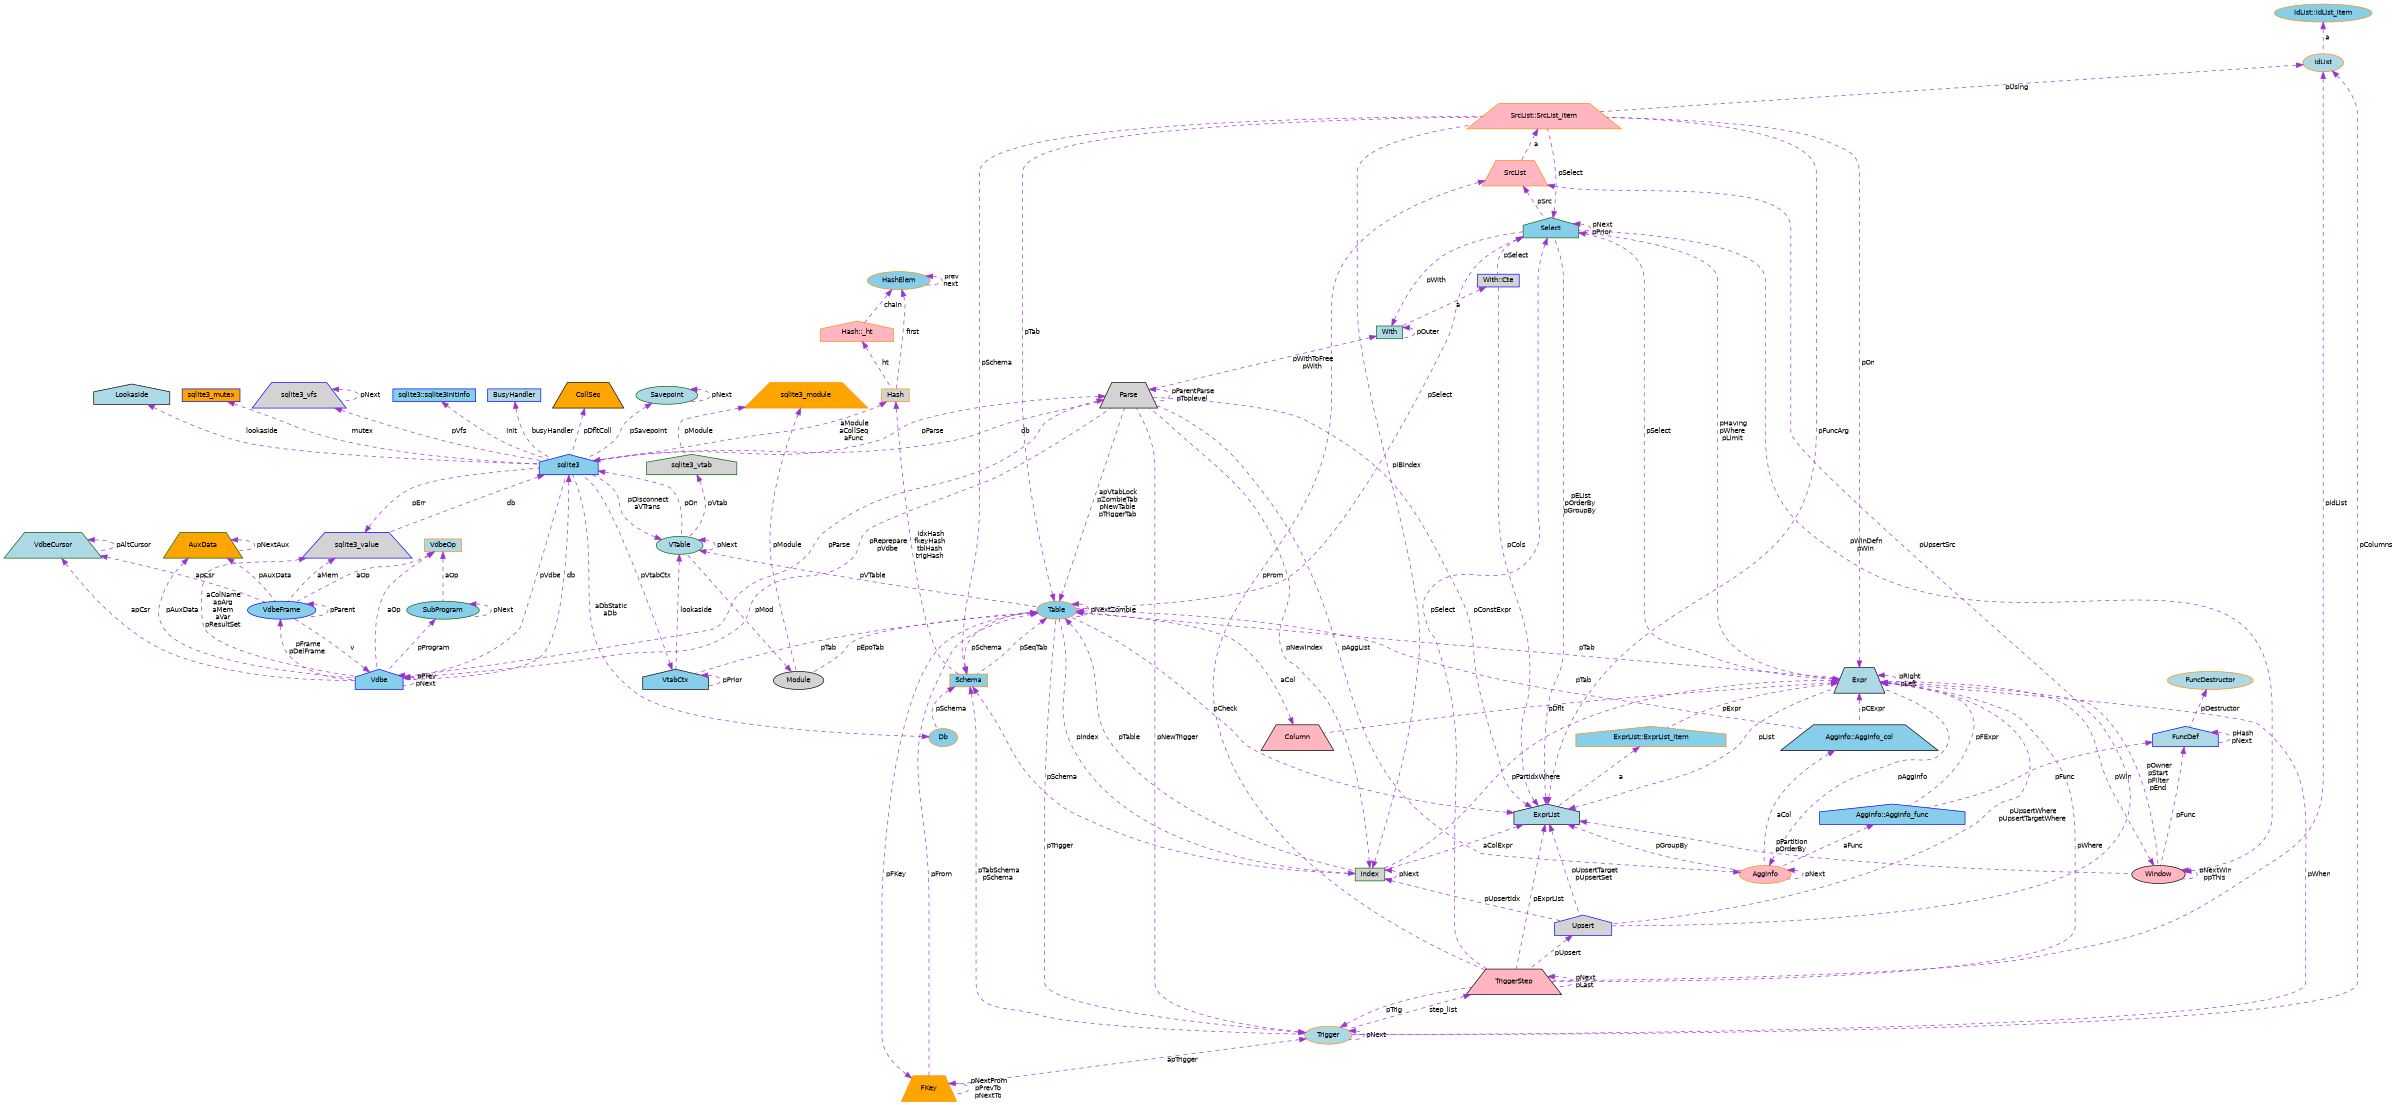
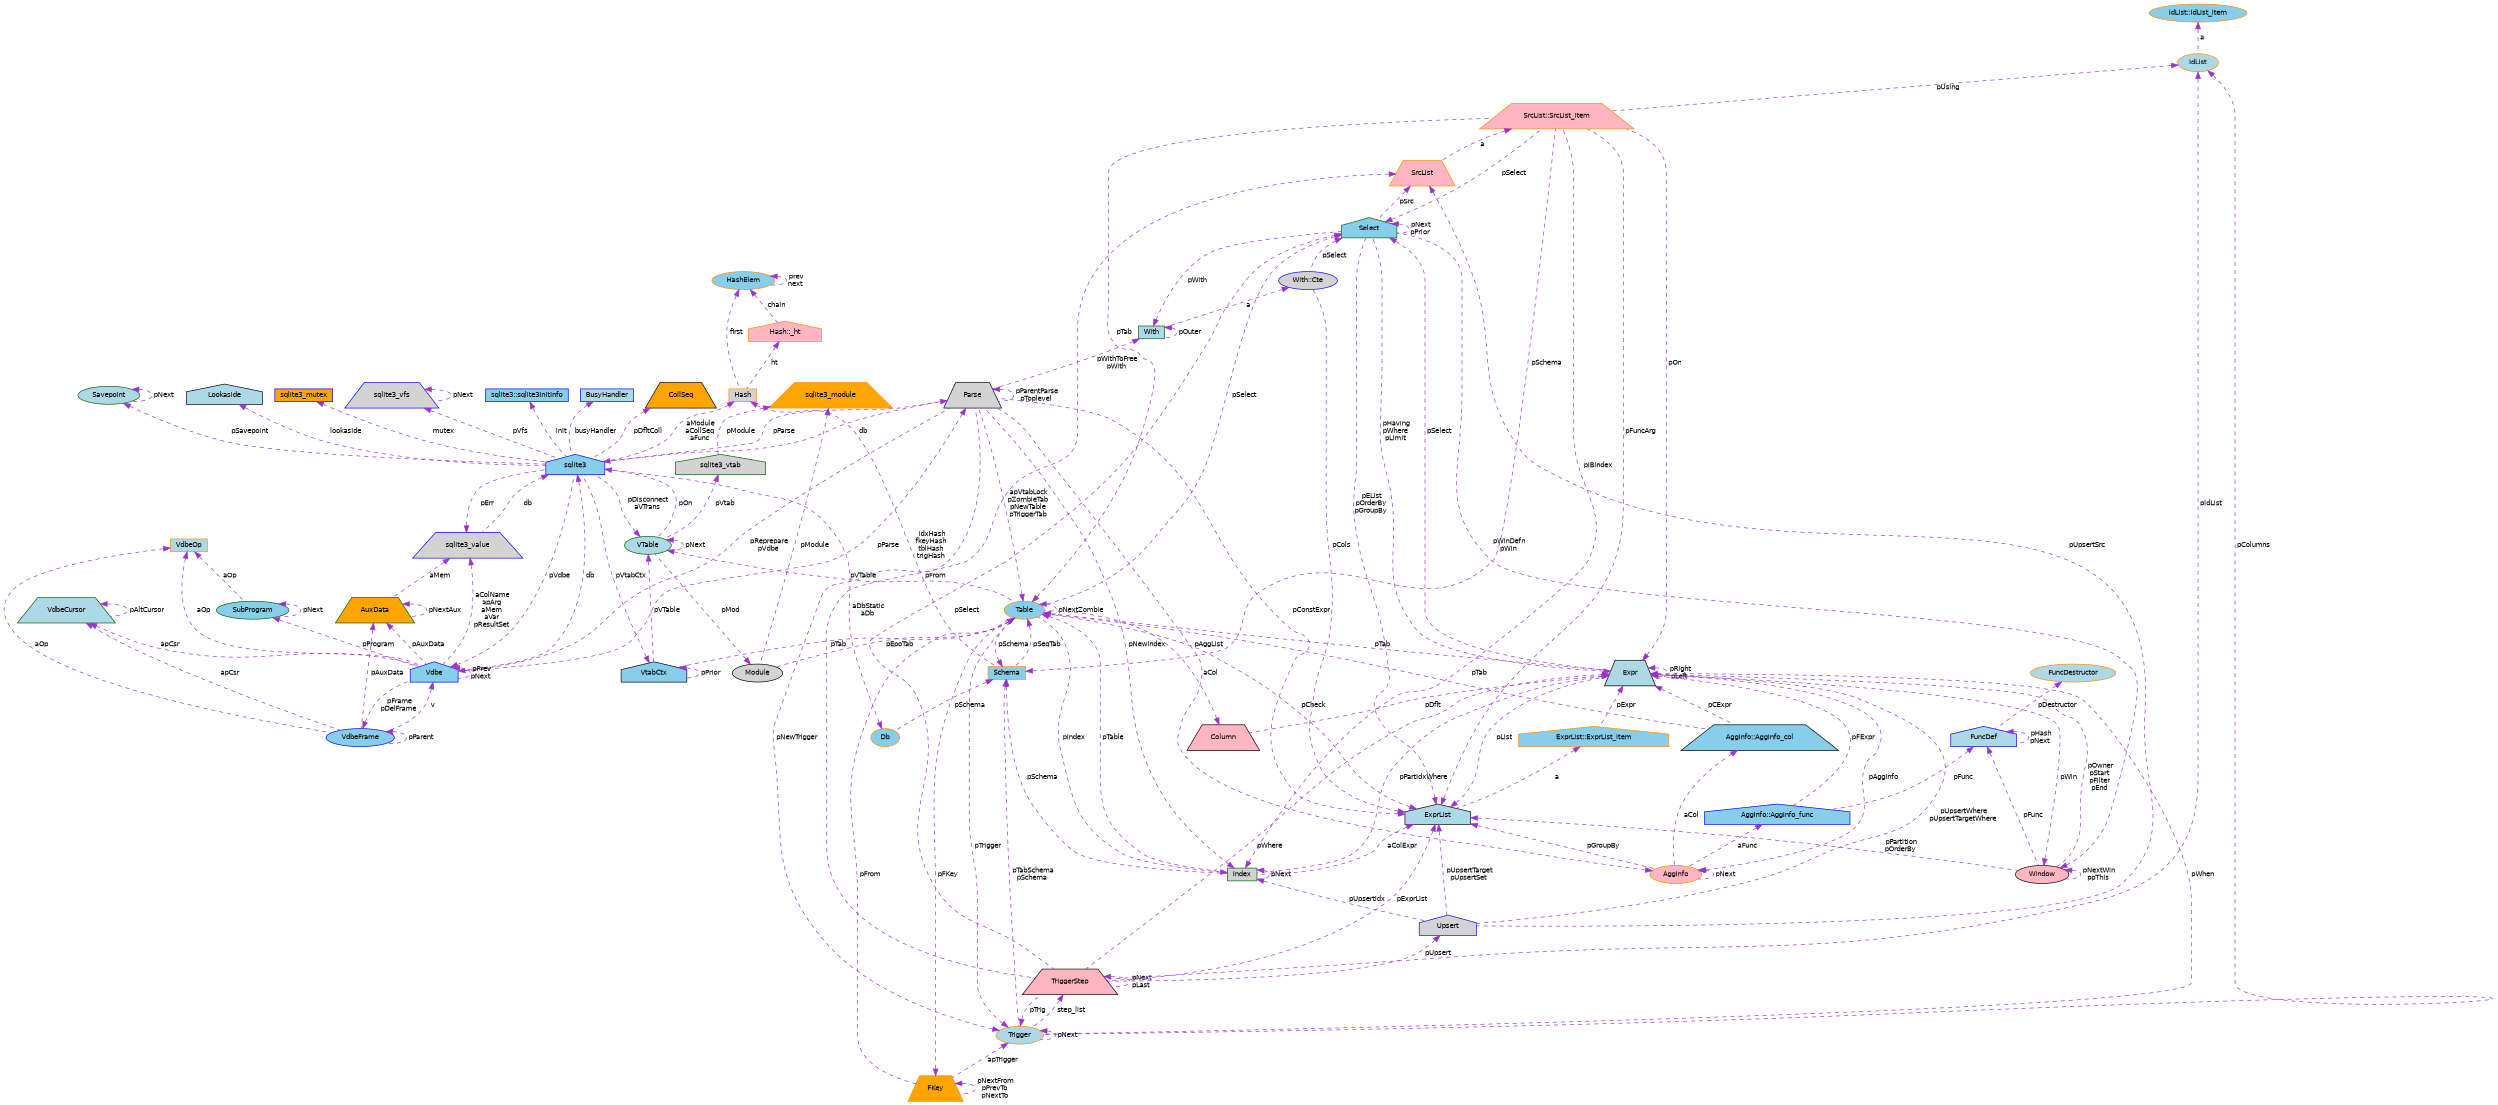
(1498, 281) -> (1308, 281)
(307, 580) -> (419, 580)
(695, 610) -> (666, 610)
